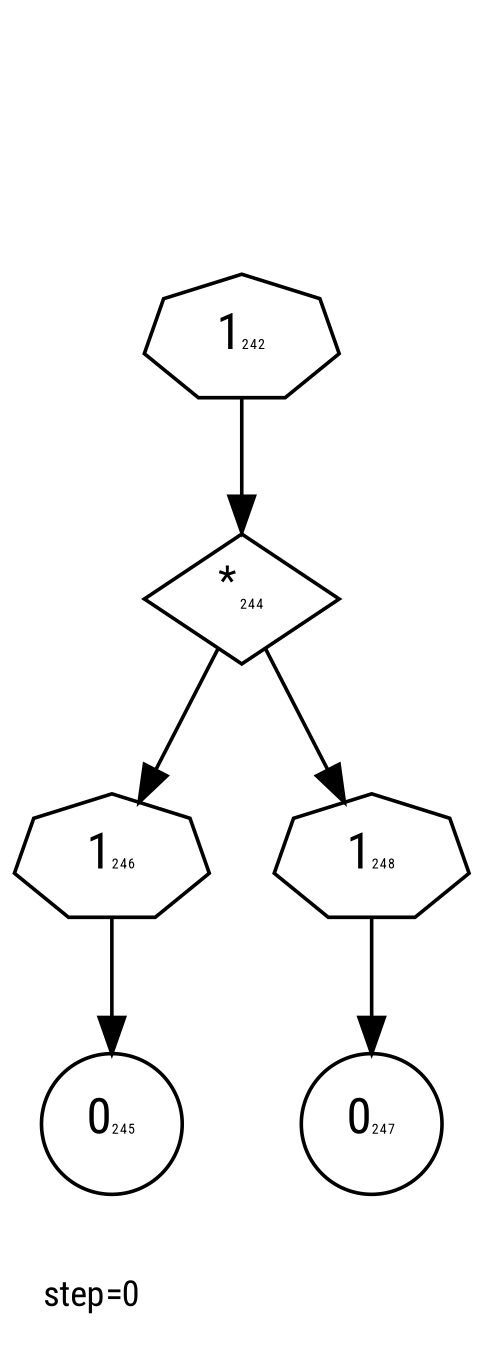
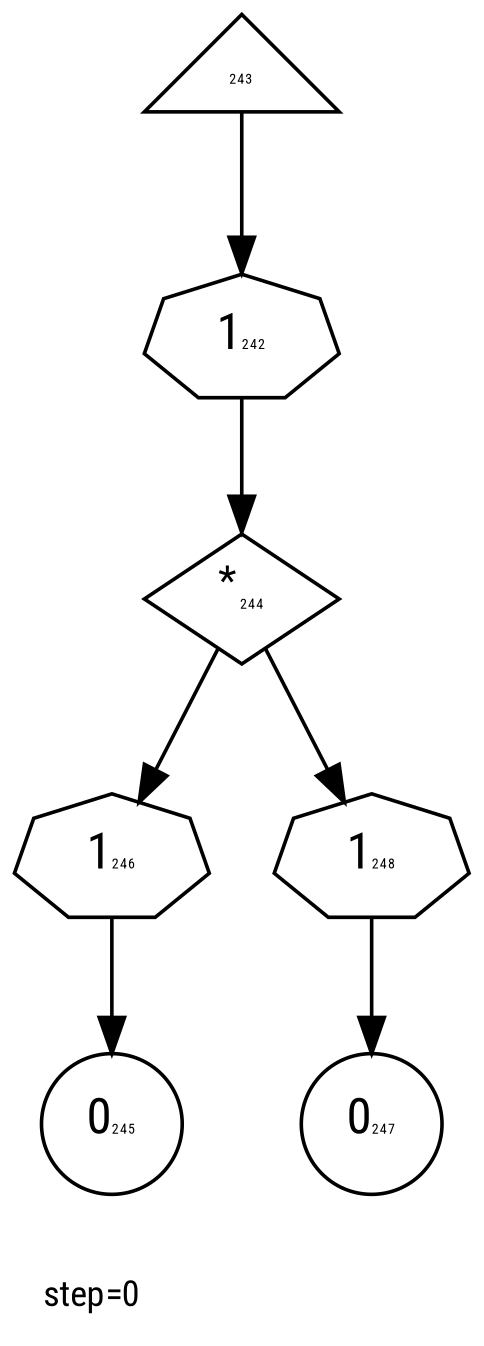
none -> (242, 79)
